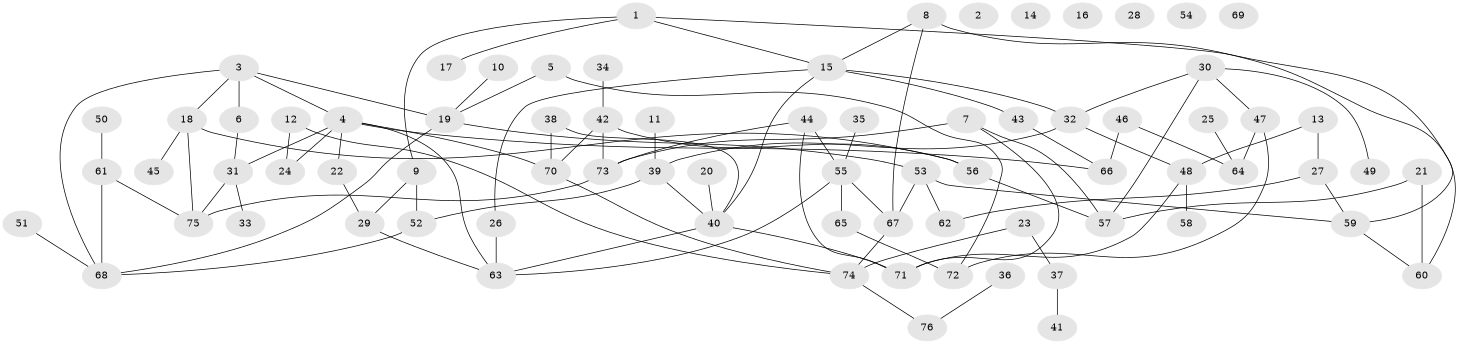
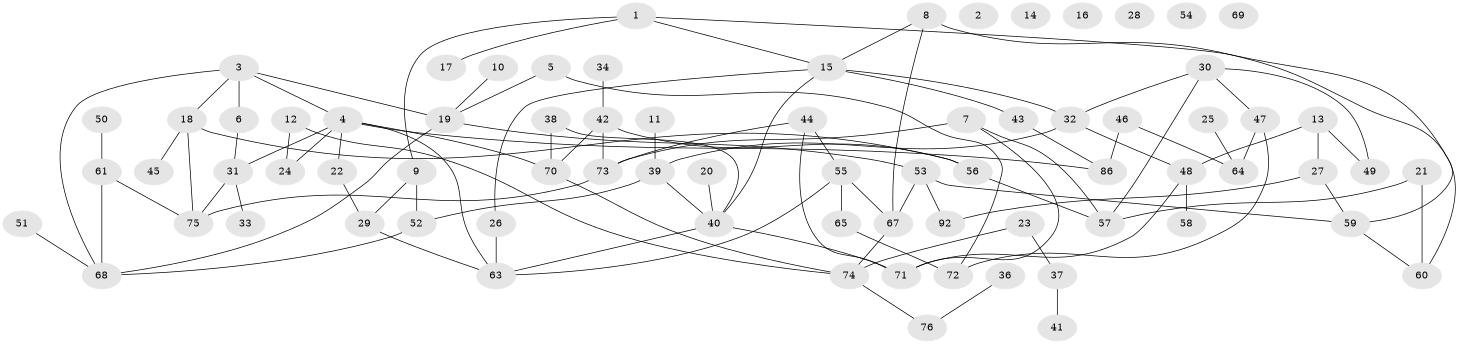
(859, 120) -> none
none -> (1344, 146)
(1107, 172) -> (1107, 172)
(945, 224) -> (945, 224)
